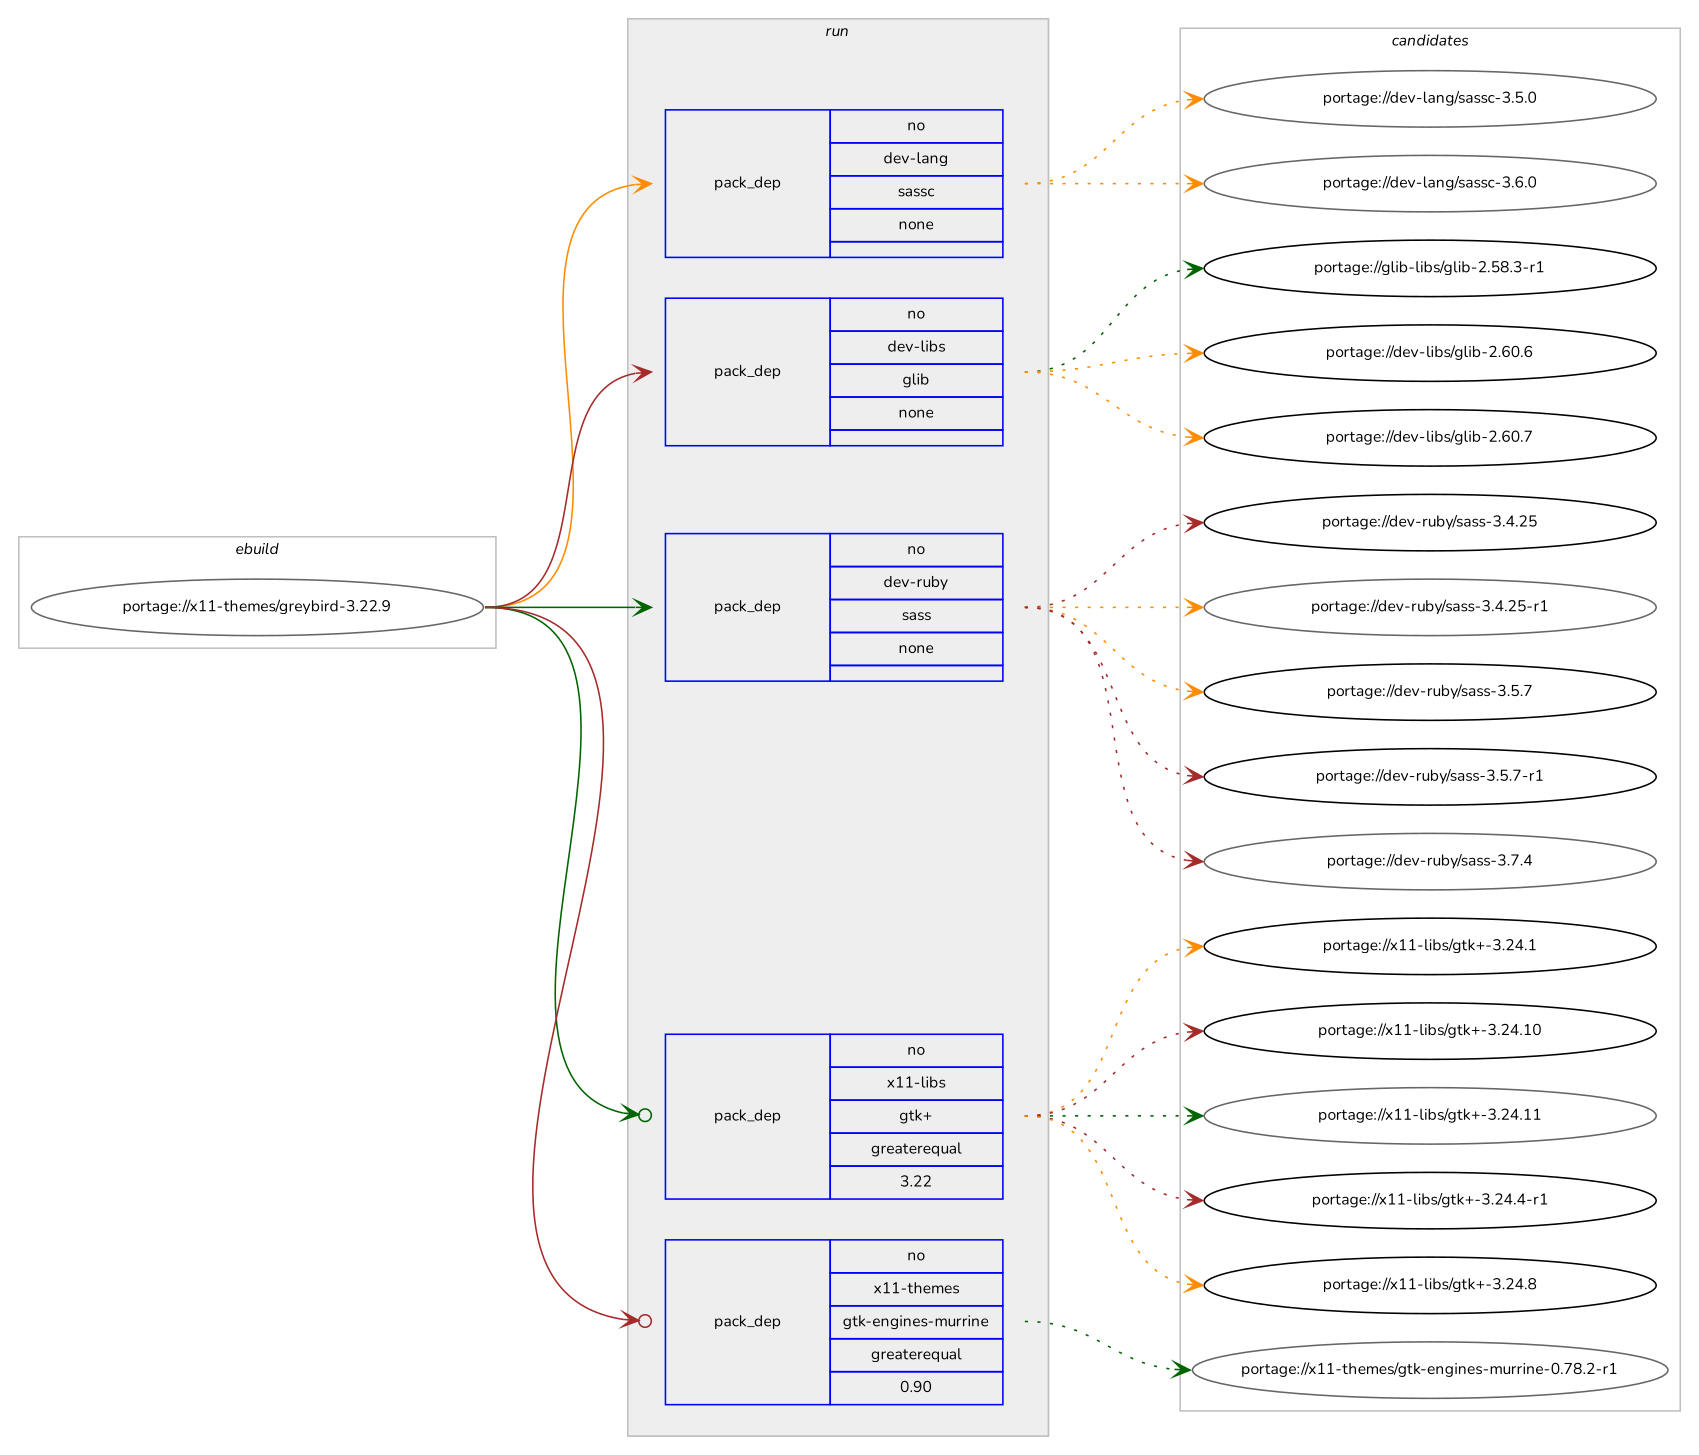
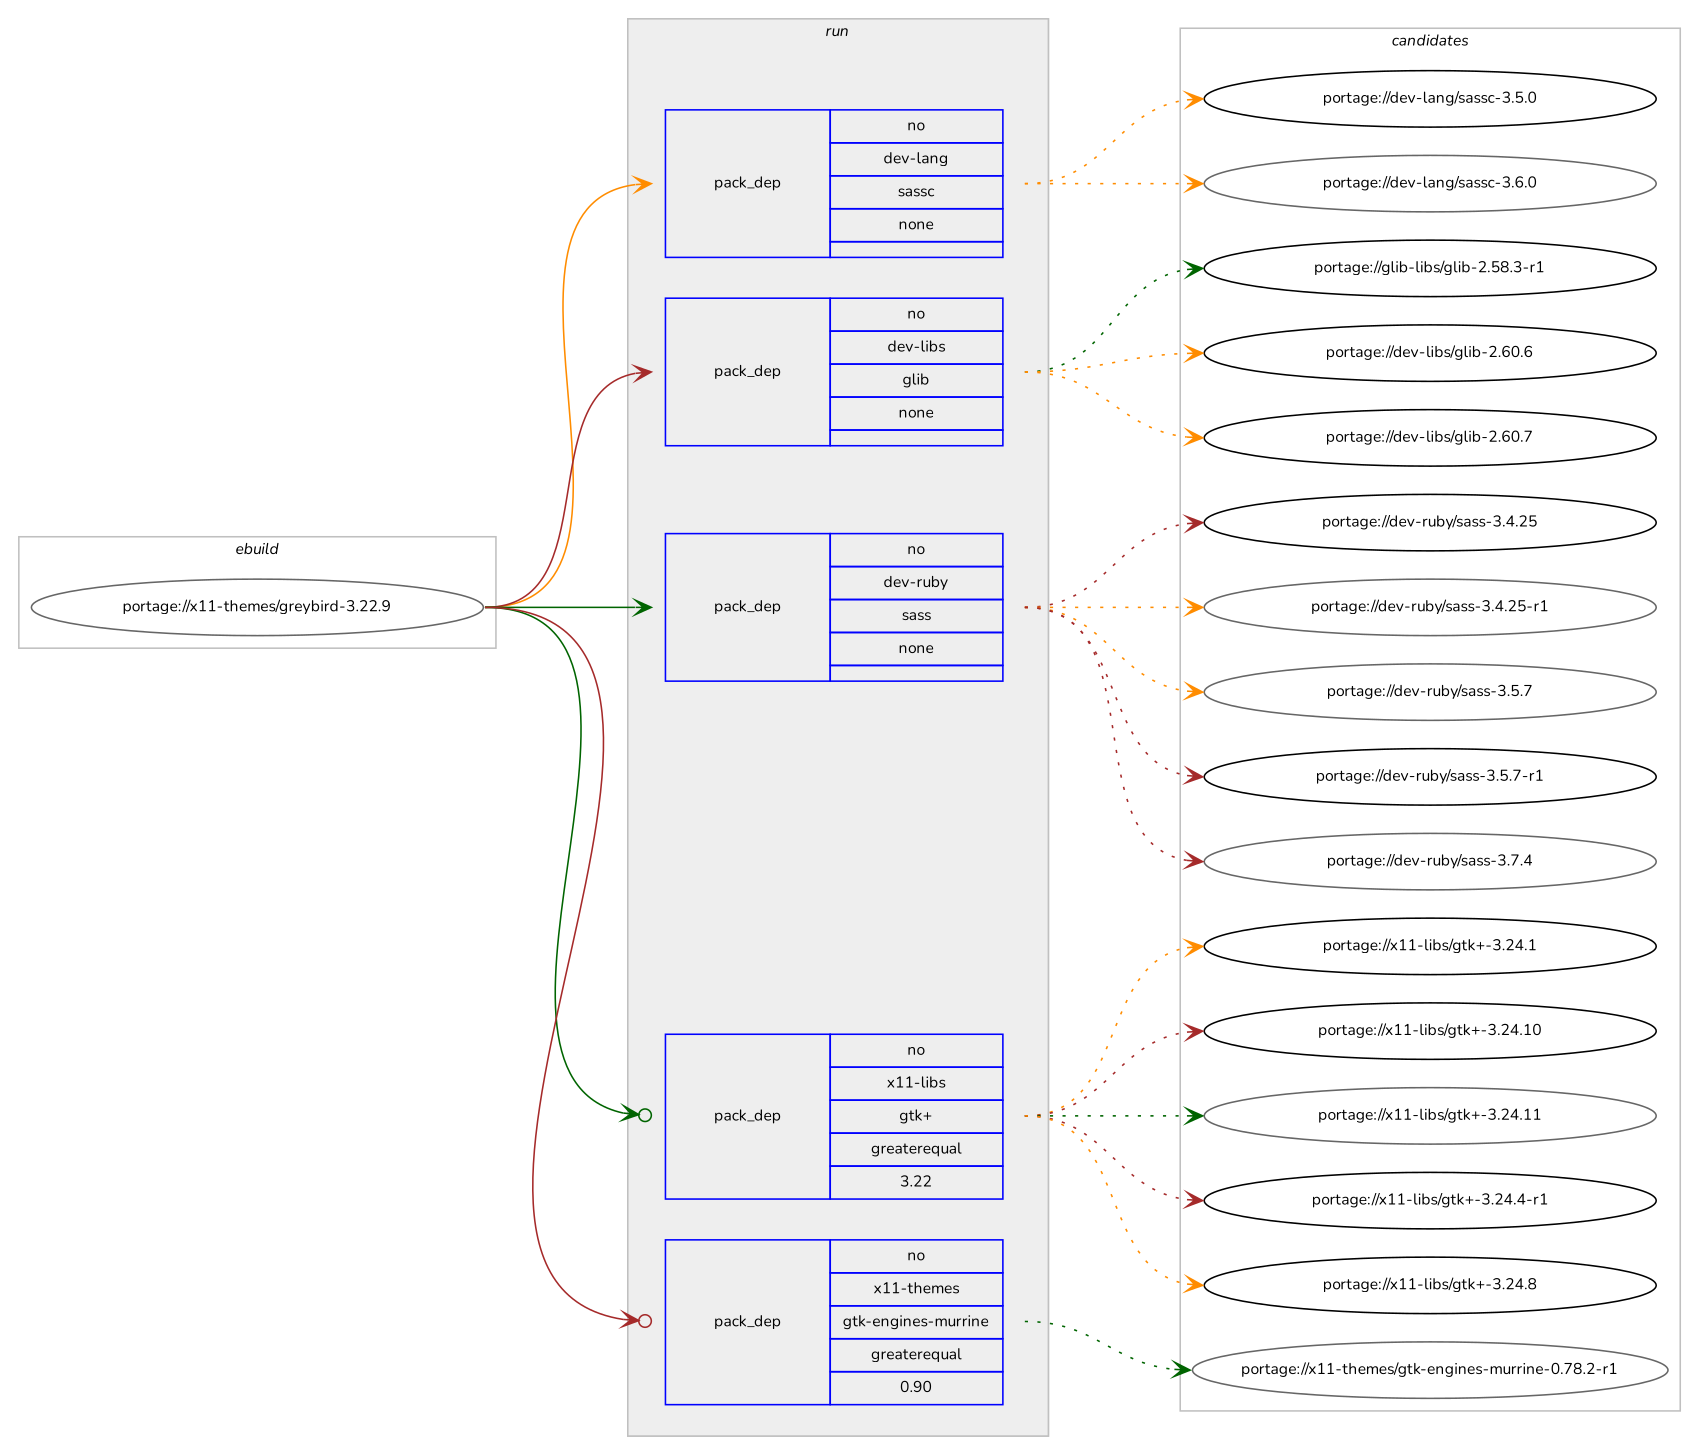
(1430, 99) -> (1430, 99)
(1430, 692) -> (1430, 692)
